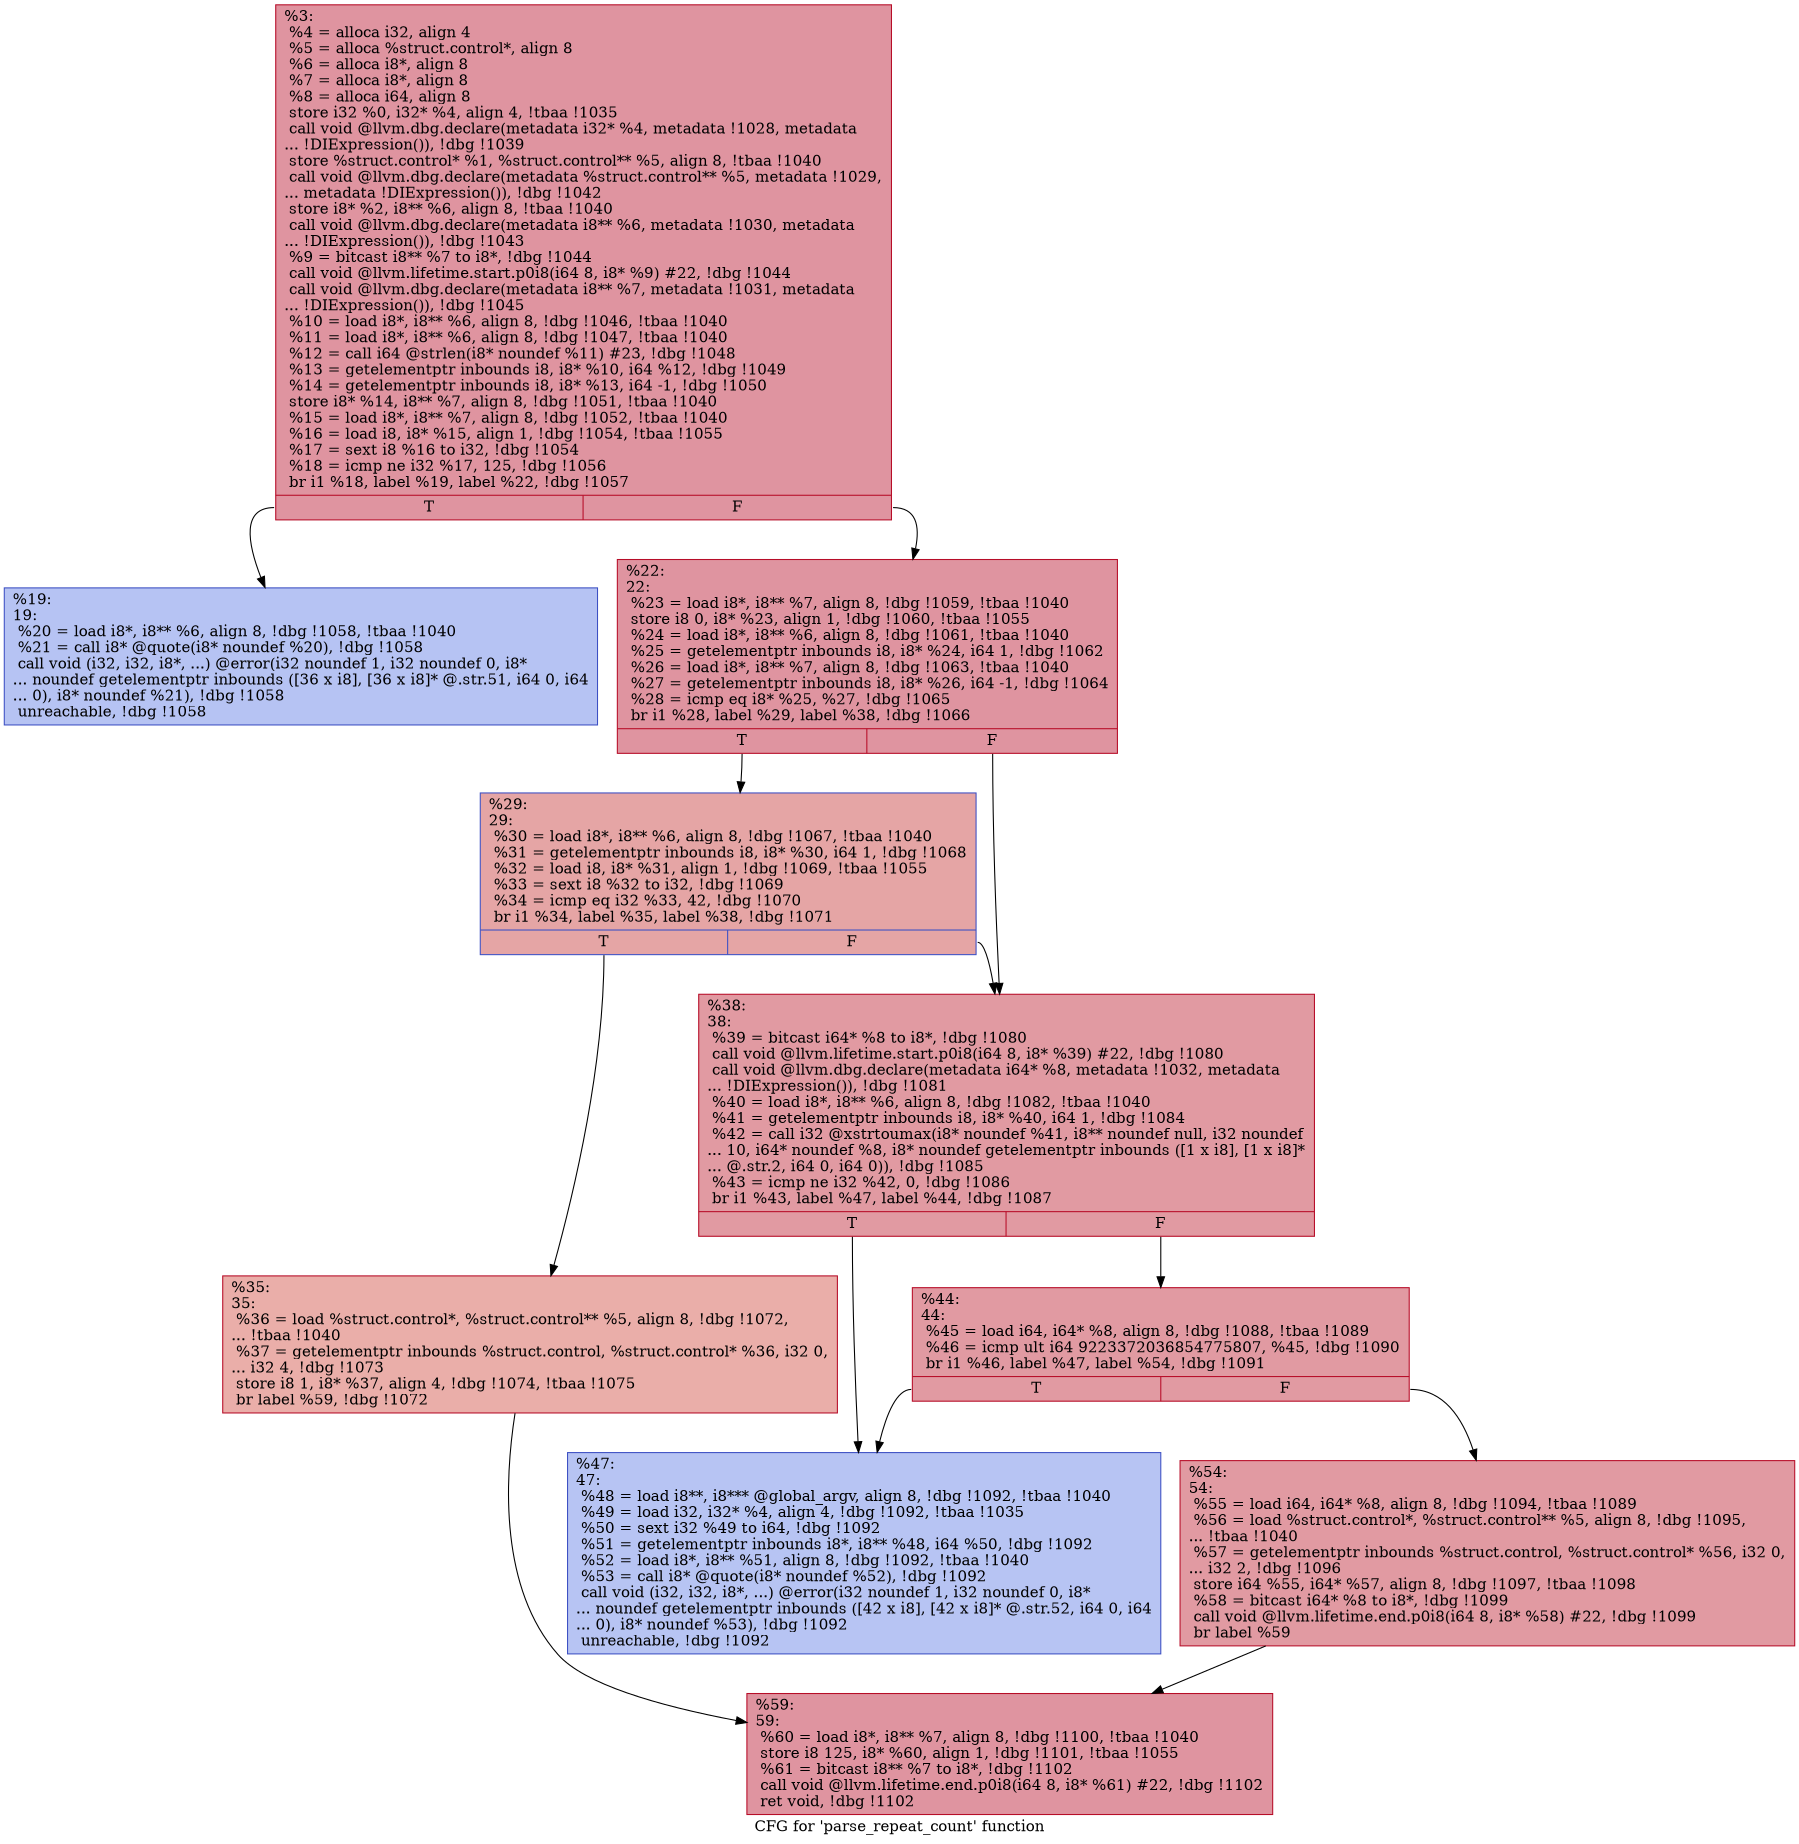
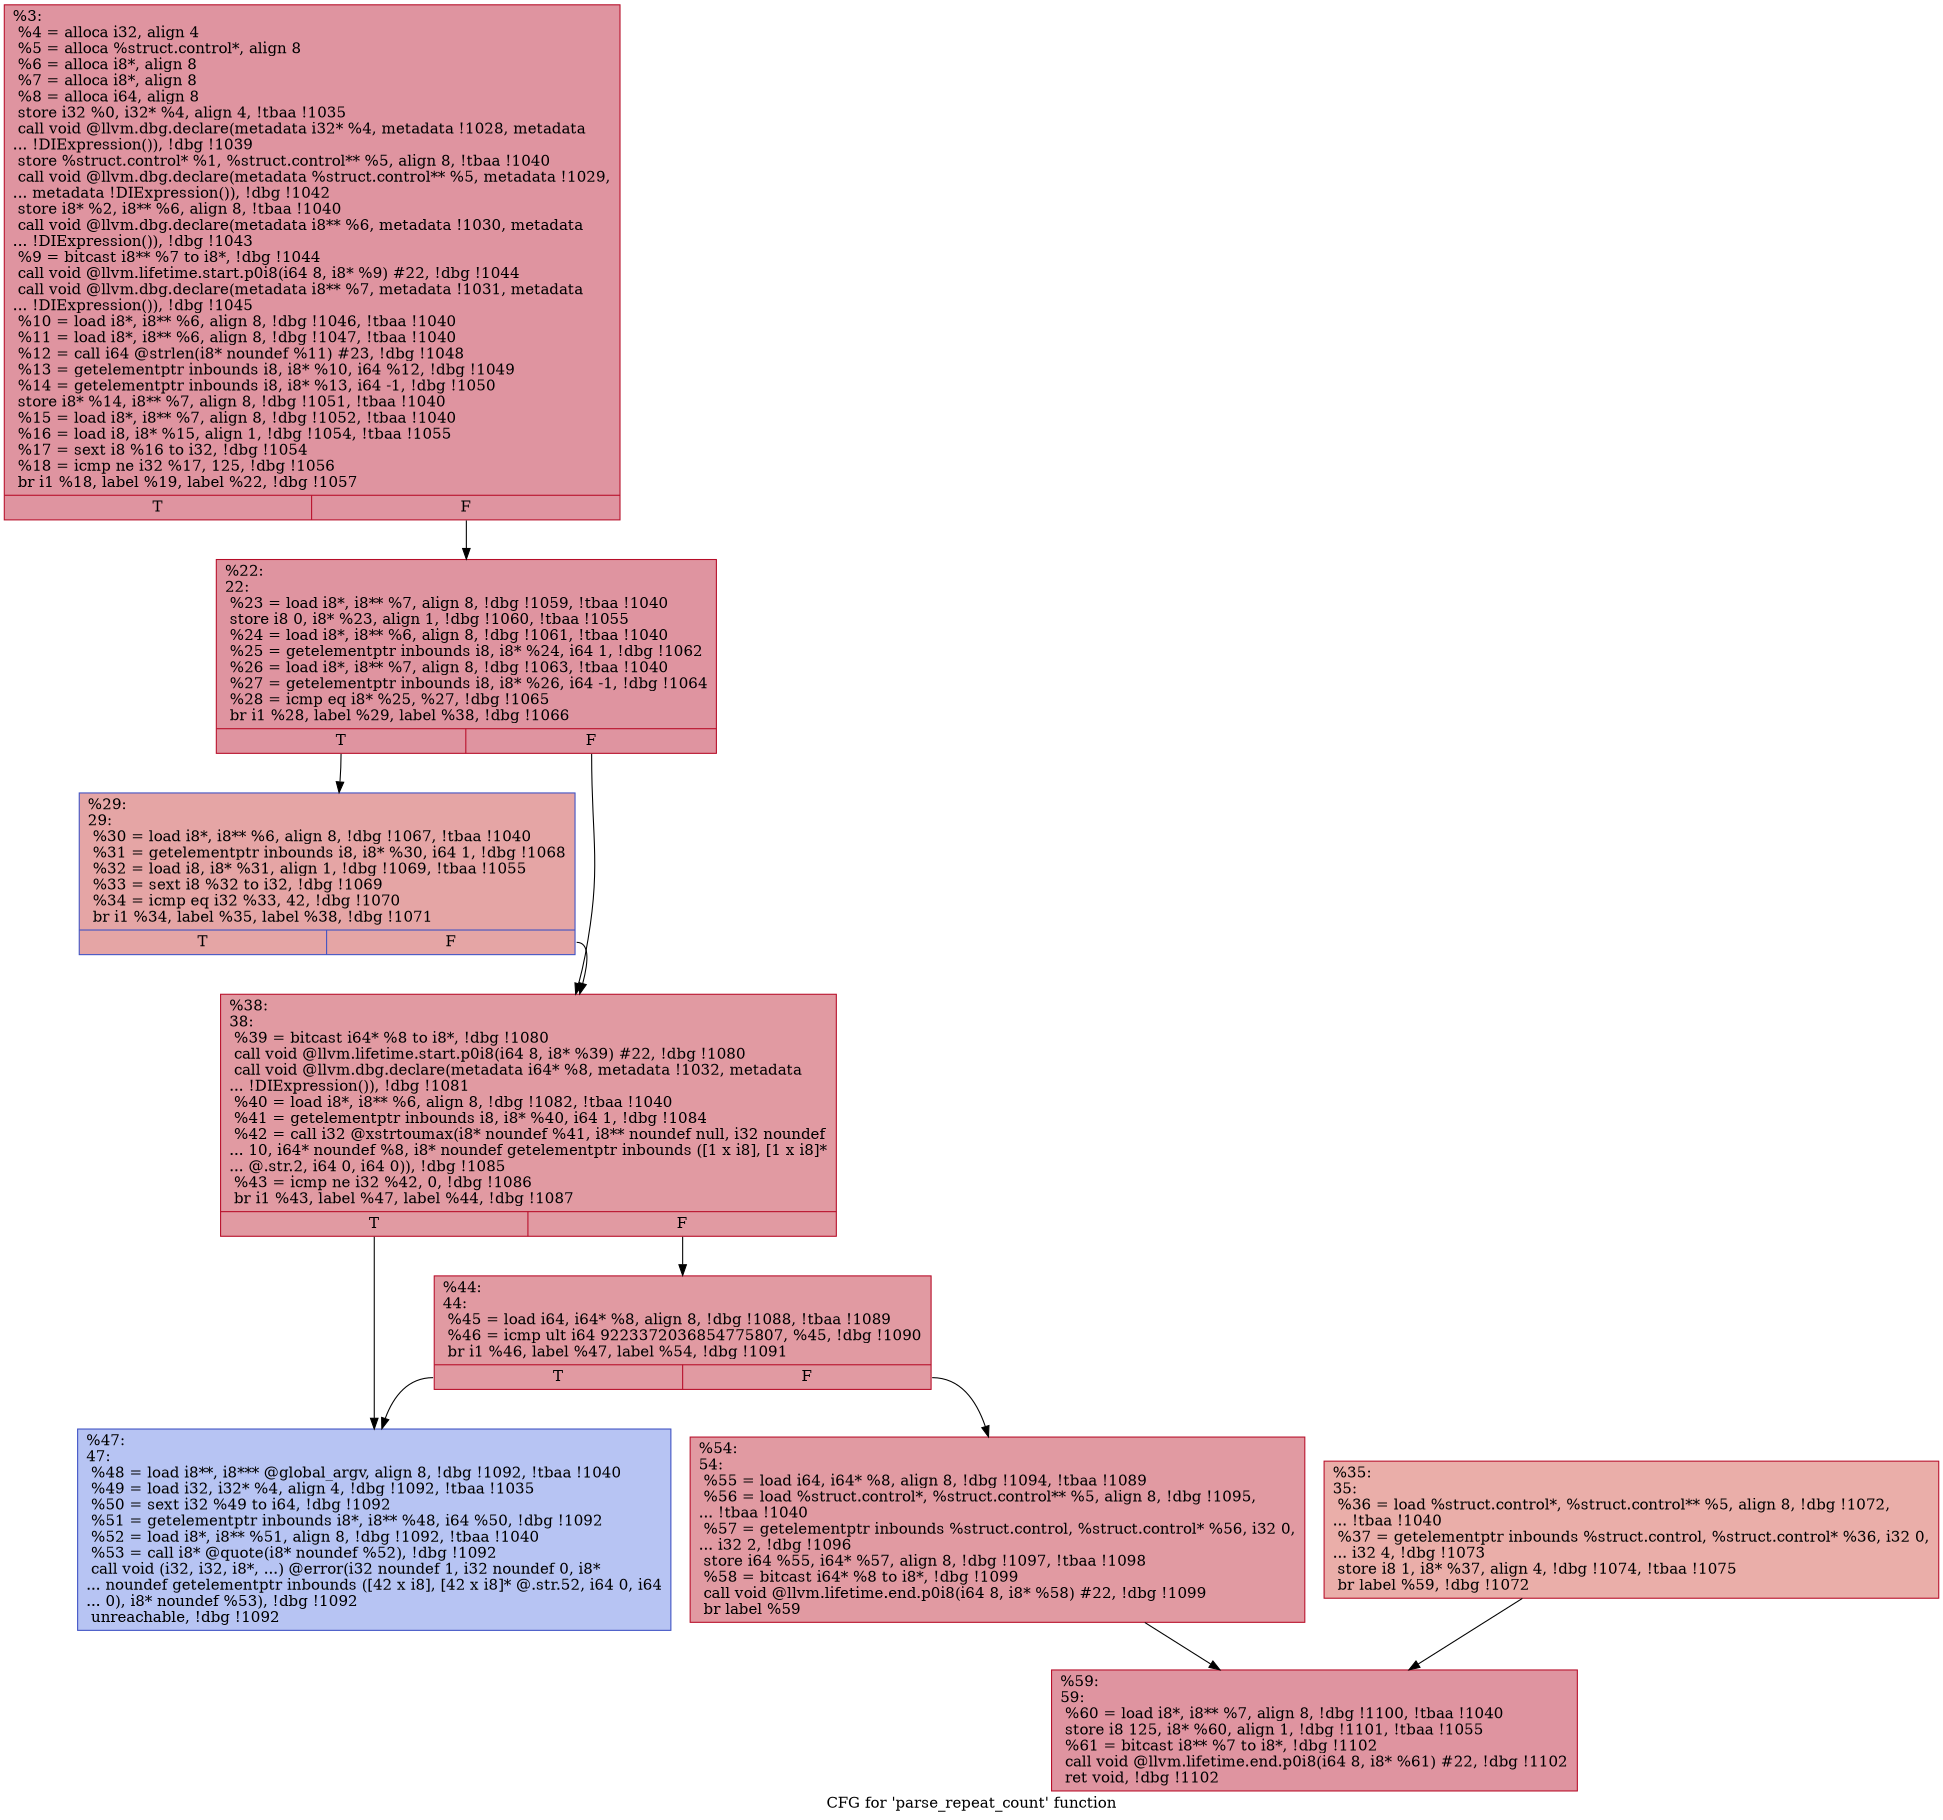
(301, 656) -> none
(589, 1112) -> none
